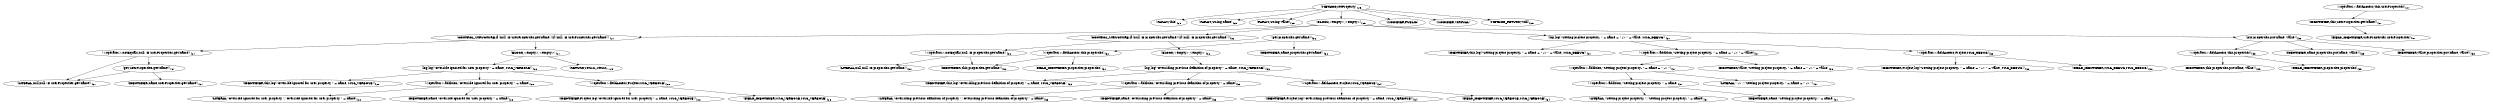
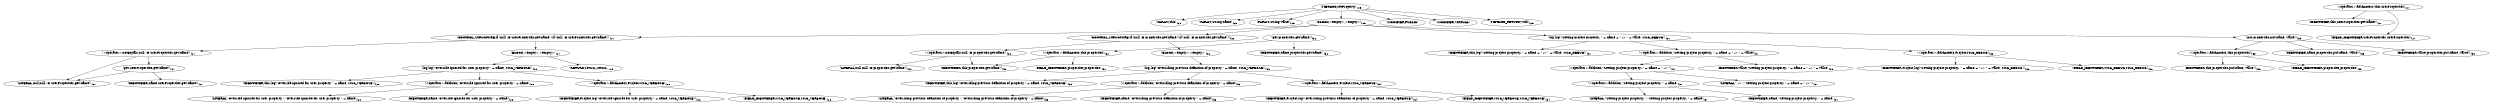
(2358, 30) -> (2398, 21)
(2413, 38) -> (2413, 38)
